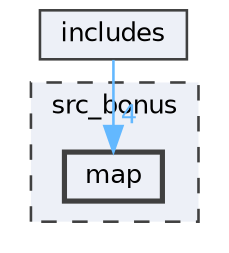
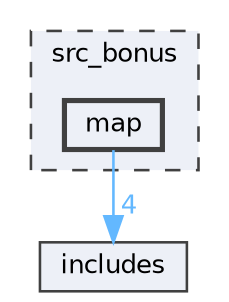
(113, 100) -> (113, 186)
